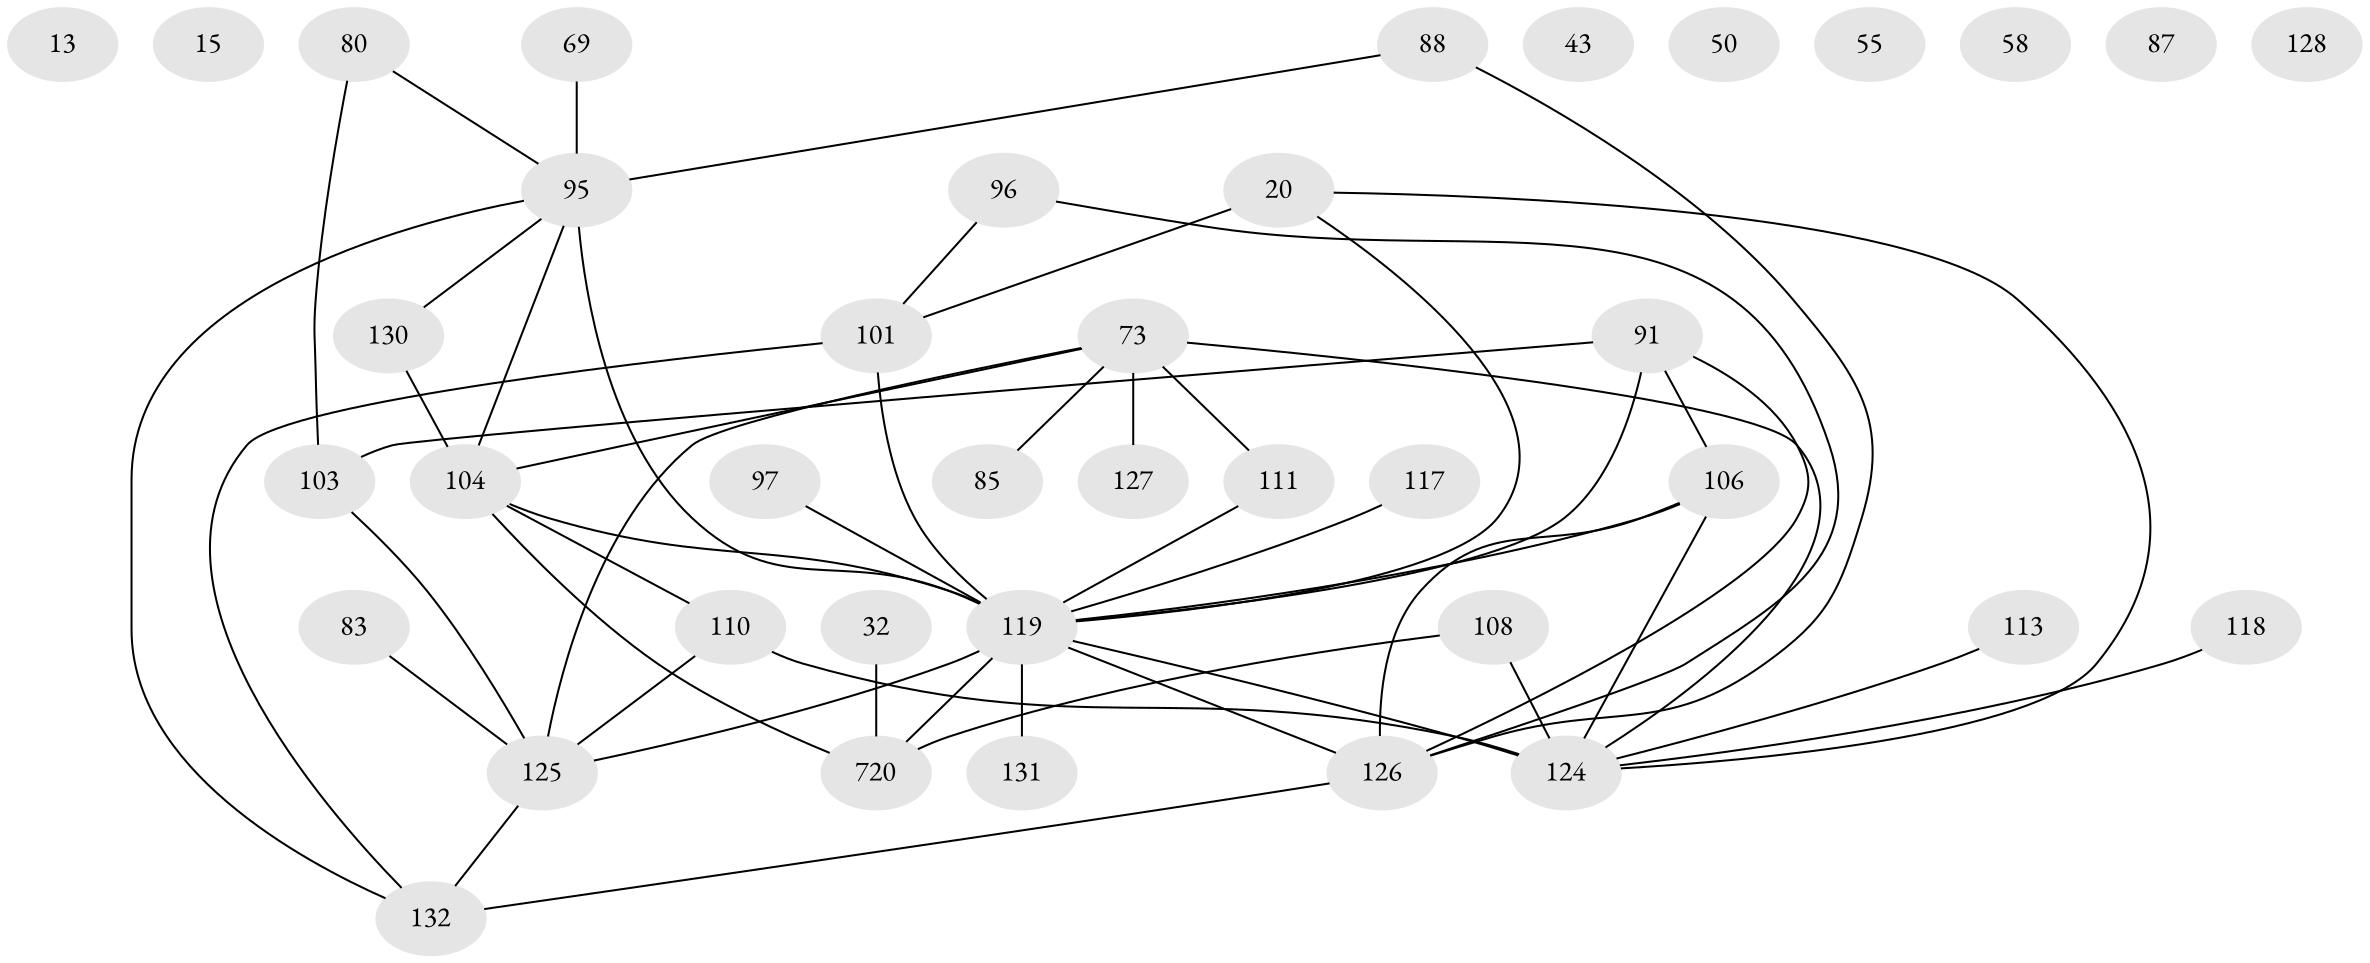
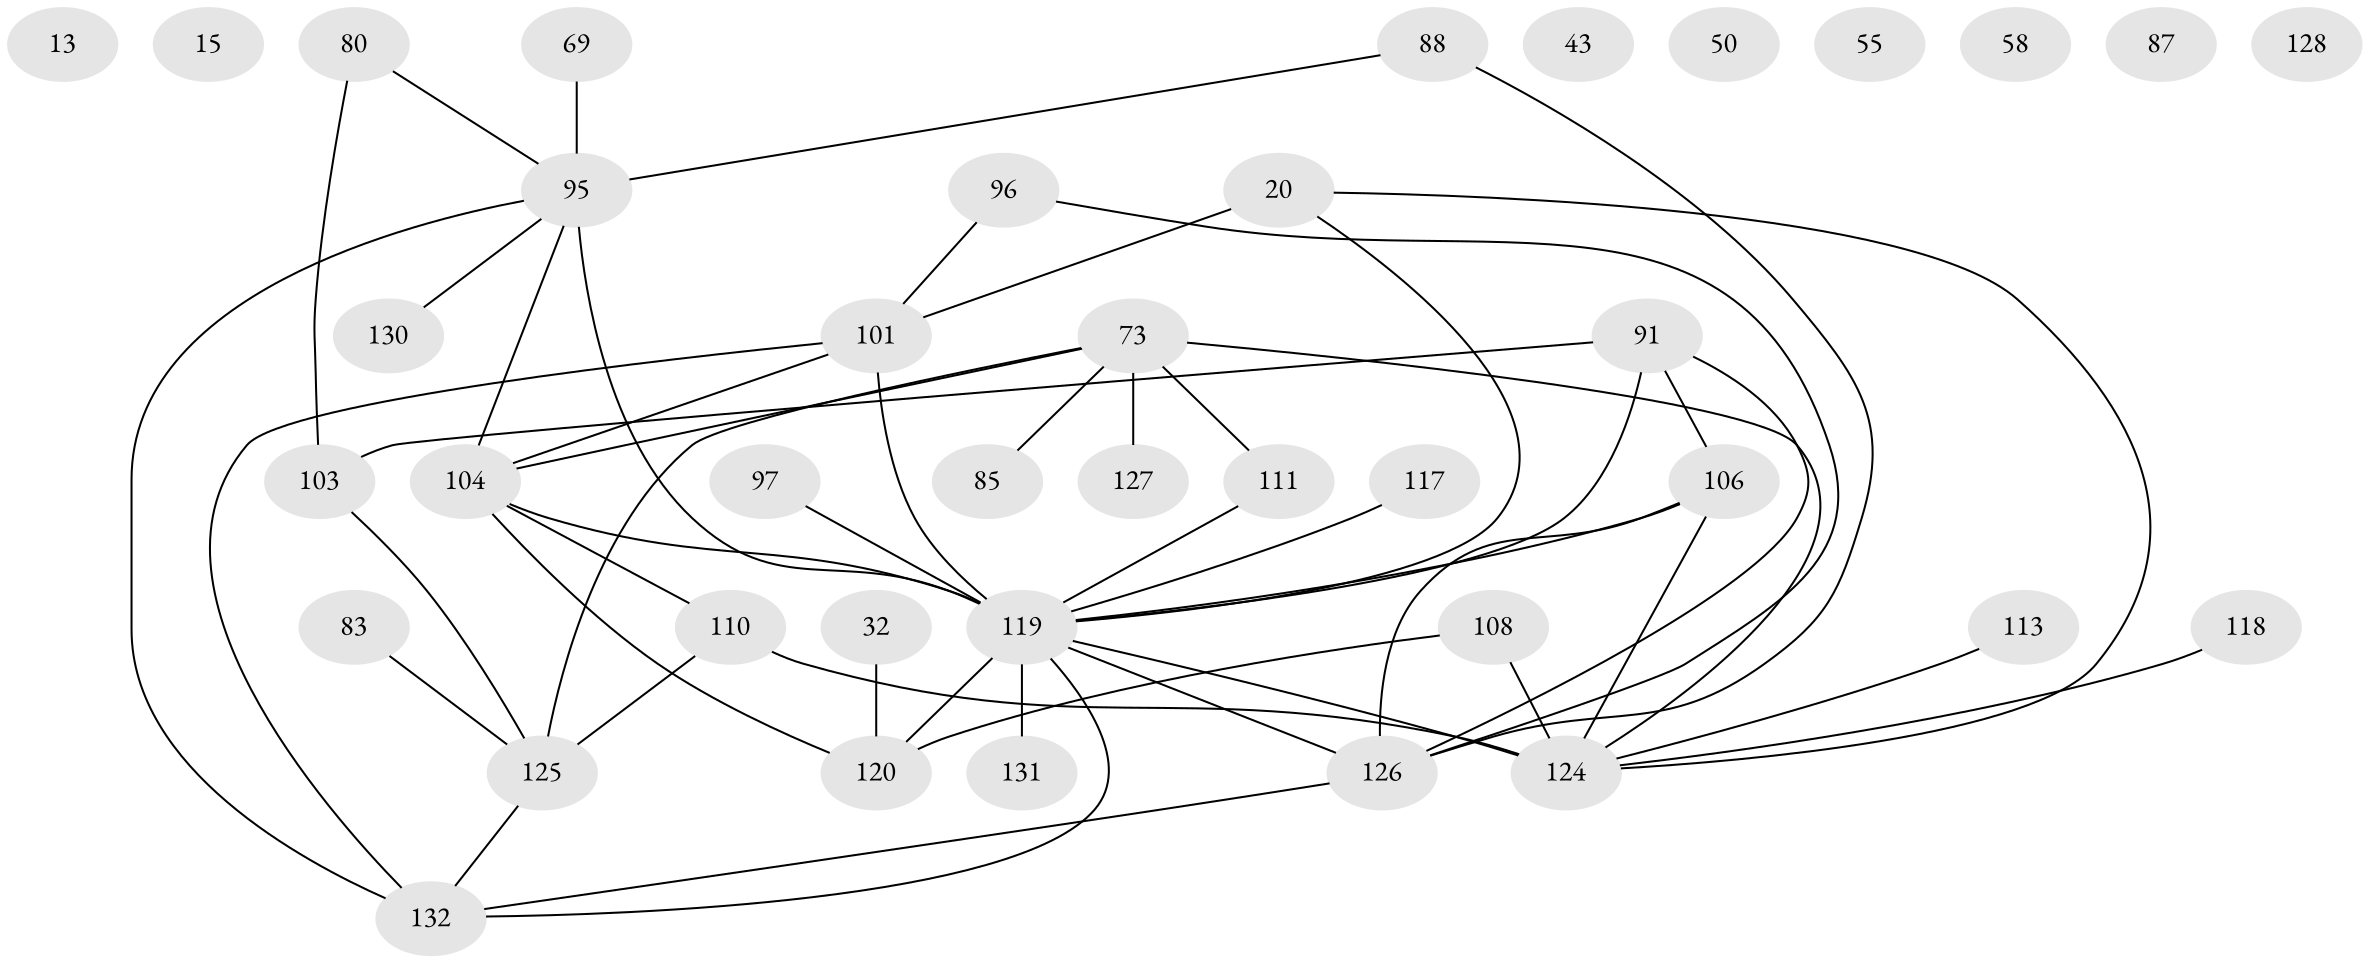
(427, 409) -> (686, 403)
(789, 714) -> (883, 887)
(876, 773) -> (876, 773)
